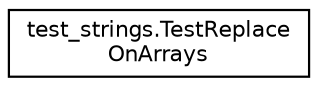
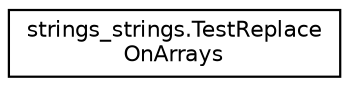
(159, 43) -> (175, 43)
